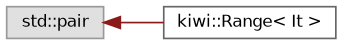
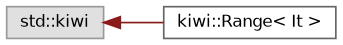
(55, 23) -> (55, 23)
